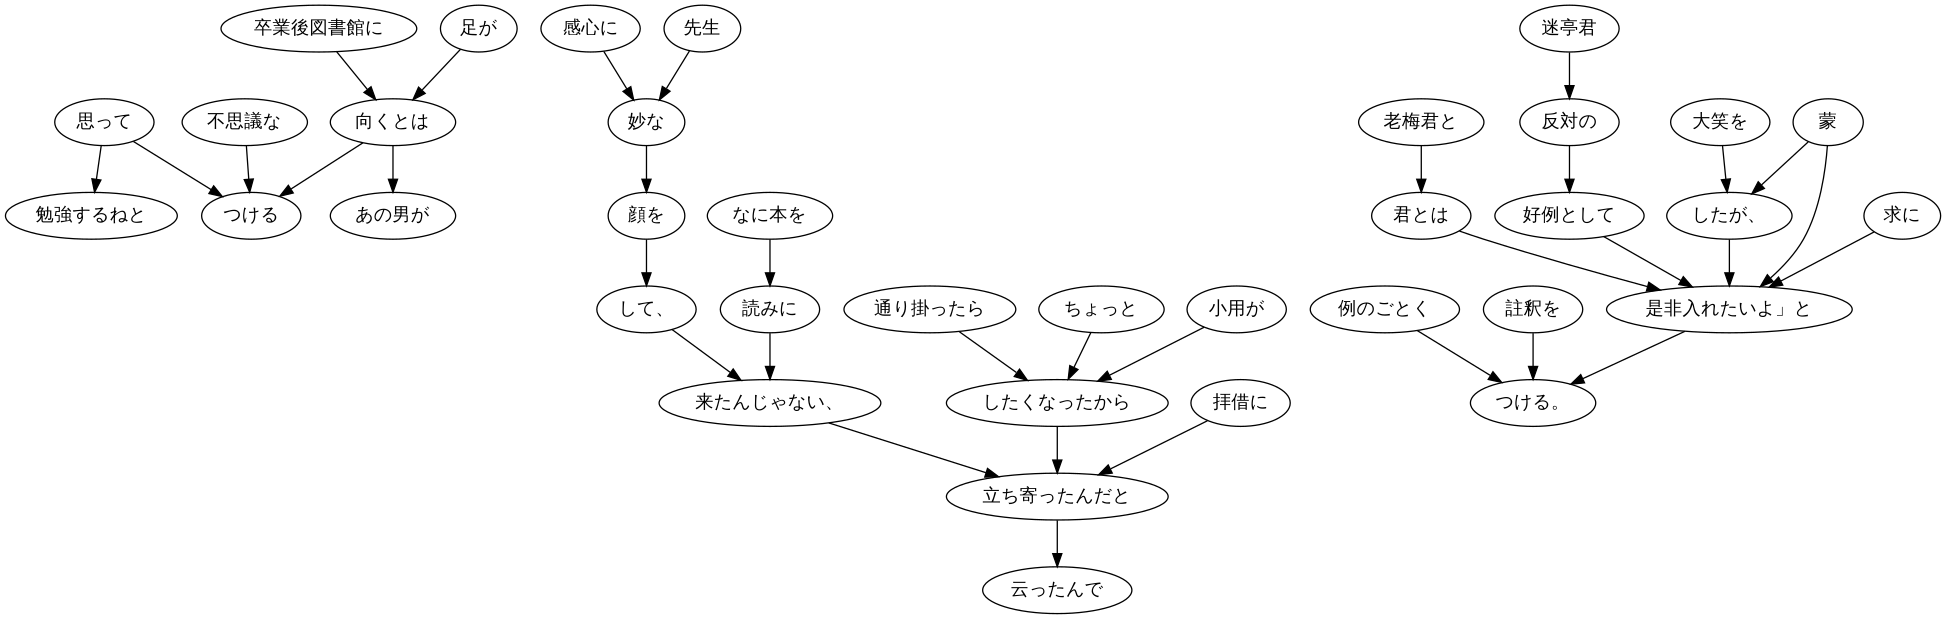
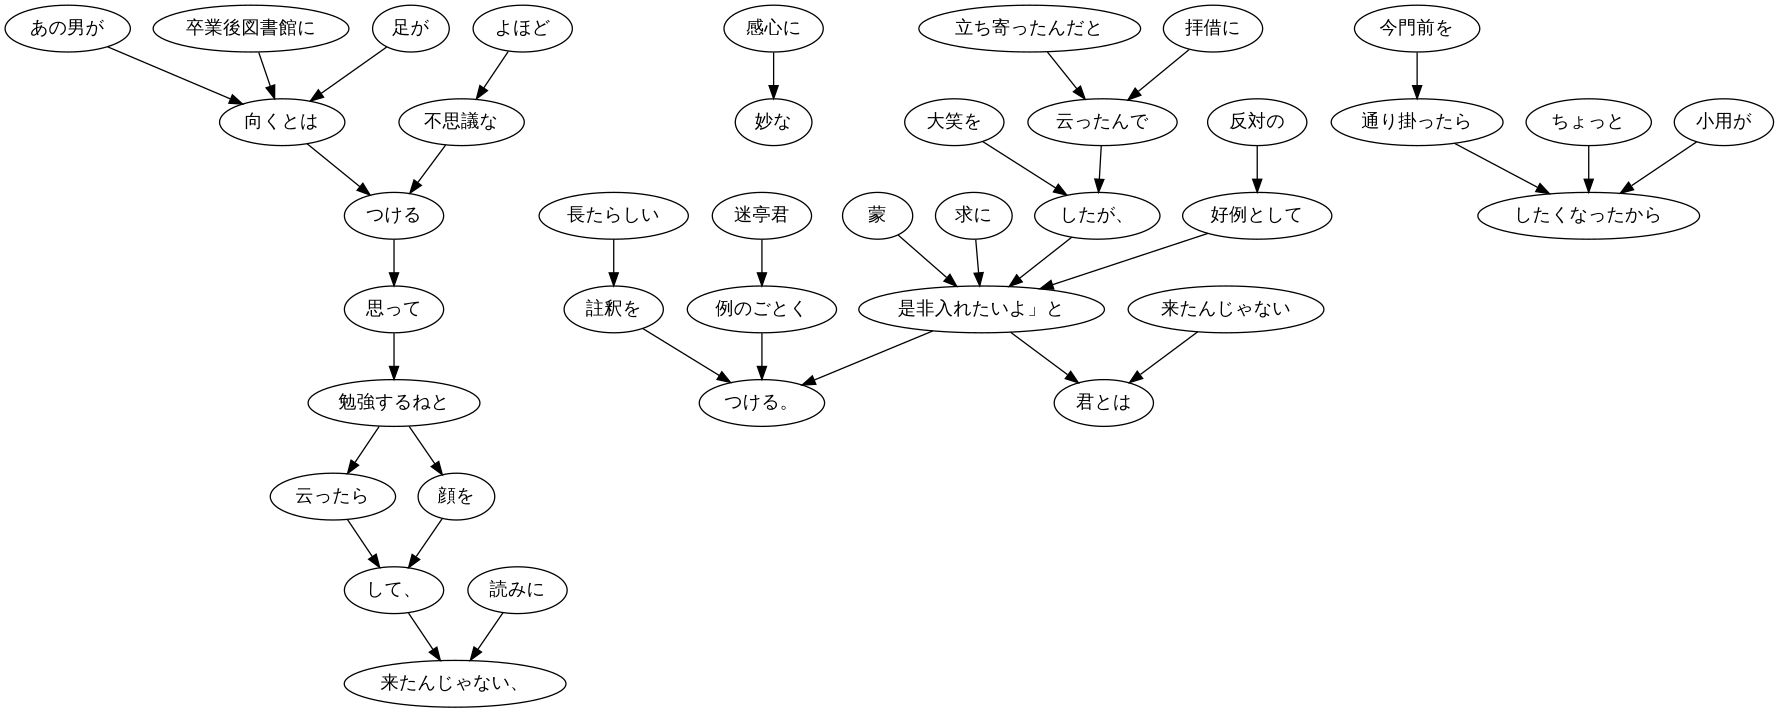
none -> (523, 29)
(702, 29) -> none
none -> (1417, 29)
(1569, 69) -> (762, 256)
(1421, 122) -> (1226, 309)
(393, 163) -> (169, 73)
(646, 163) -> (422, 445)
(1785, 163) -> (1100, 163)
(172, 166) -> (394, 256)
none -> (614, 216)
(770, 216) -> none
(1553, 260) -> (1039, 353)
(1057, 443) -> none
(1159, 445) -> (1164, 70)
(907, 448) -> none
none -> (333, 497)
